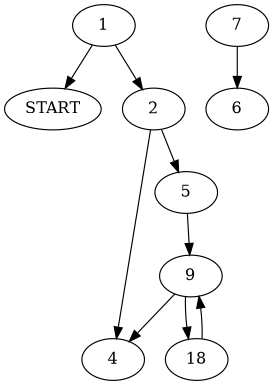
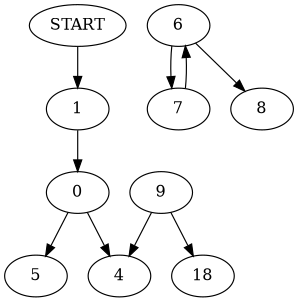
none -> (171, 61)
(82, 62) -> (78, 62)
(154, 109) -> (78, 193)
none -> (262, 109)
(188, 229) -> none
(202, 323) -> none
